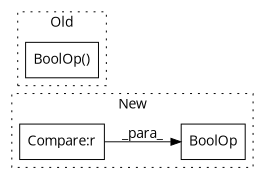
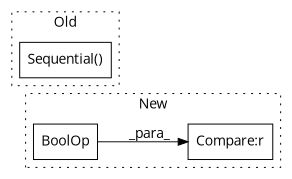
(62, 60) -> (65, 60)
(138, 142) -> (138, 142)
